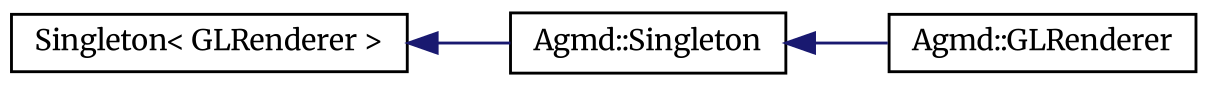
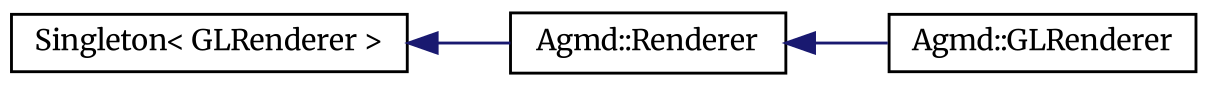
(648, 43) -> (648, 43)
